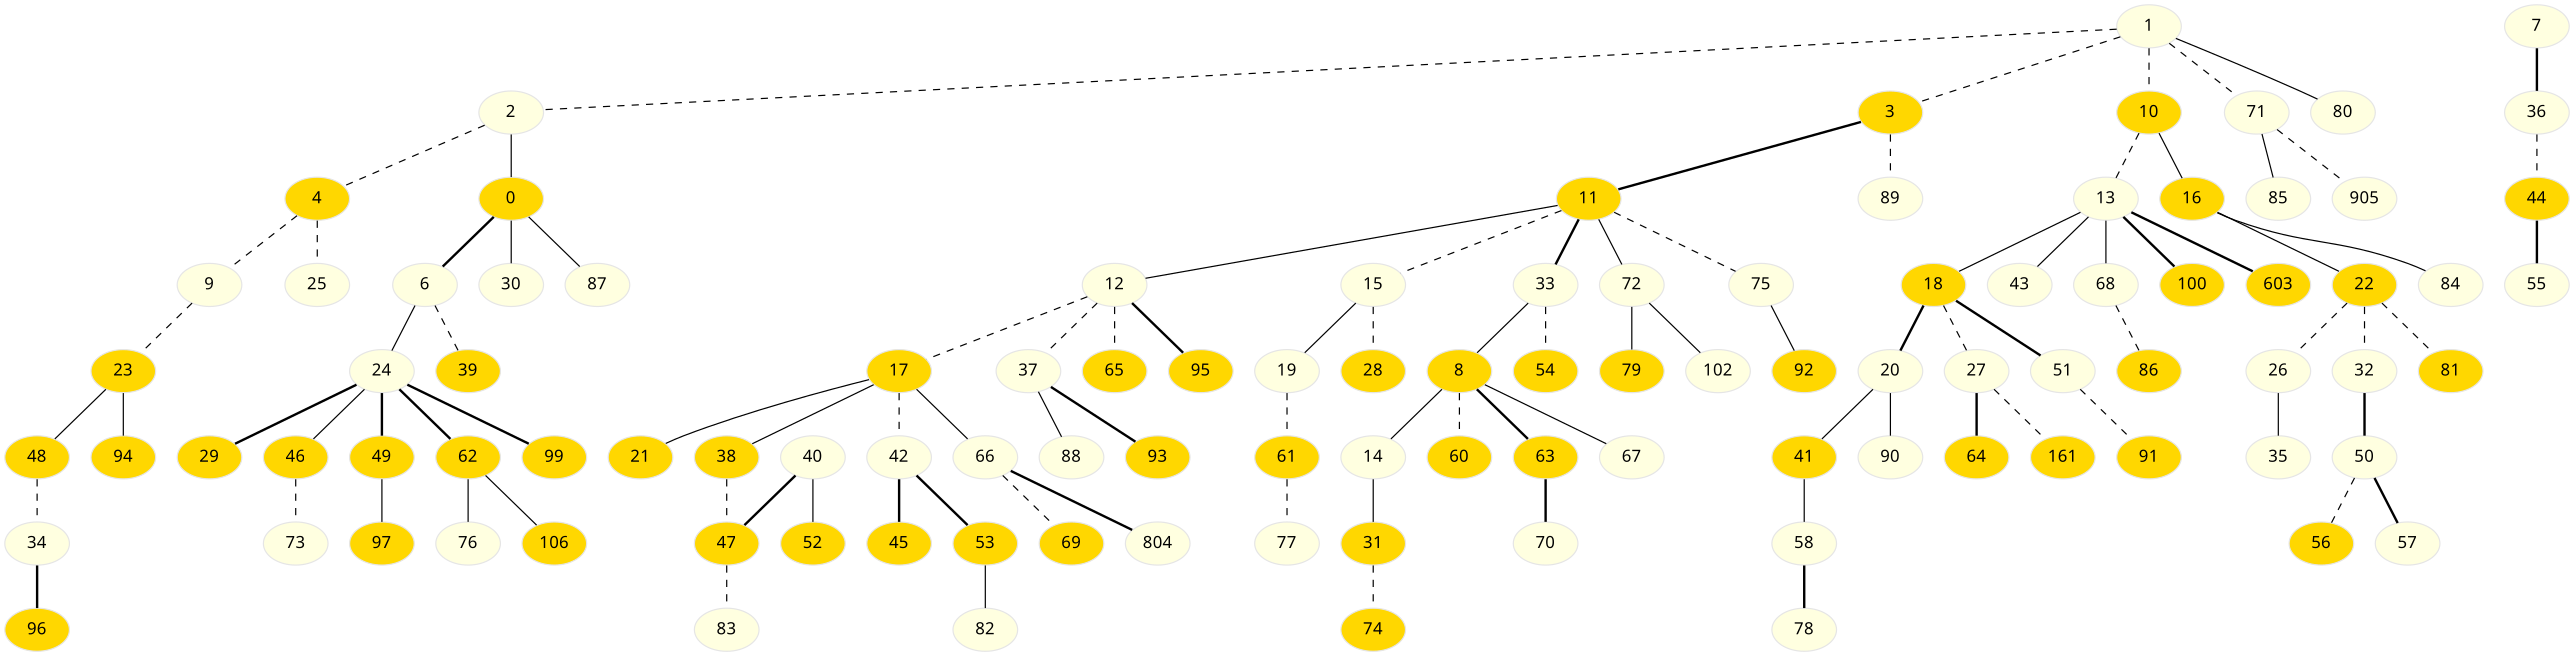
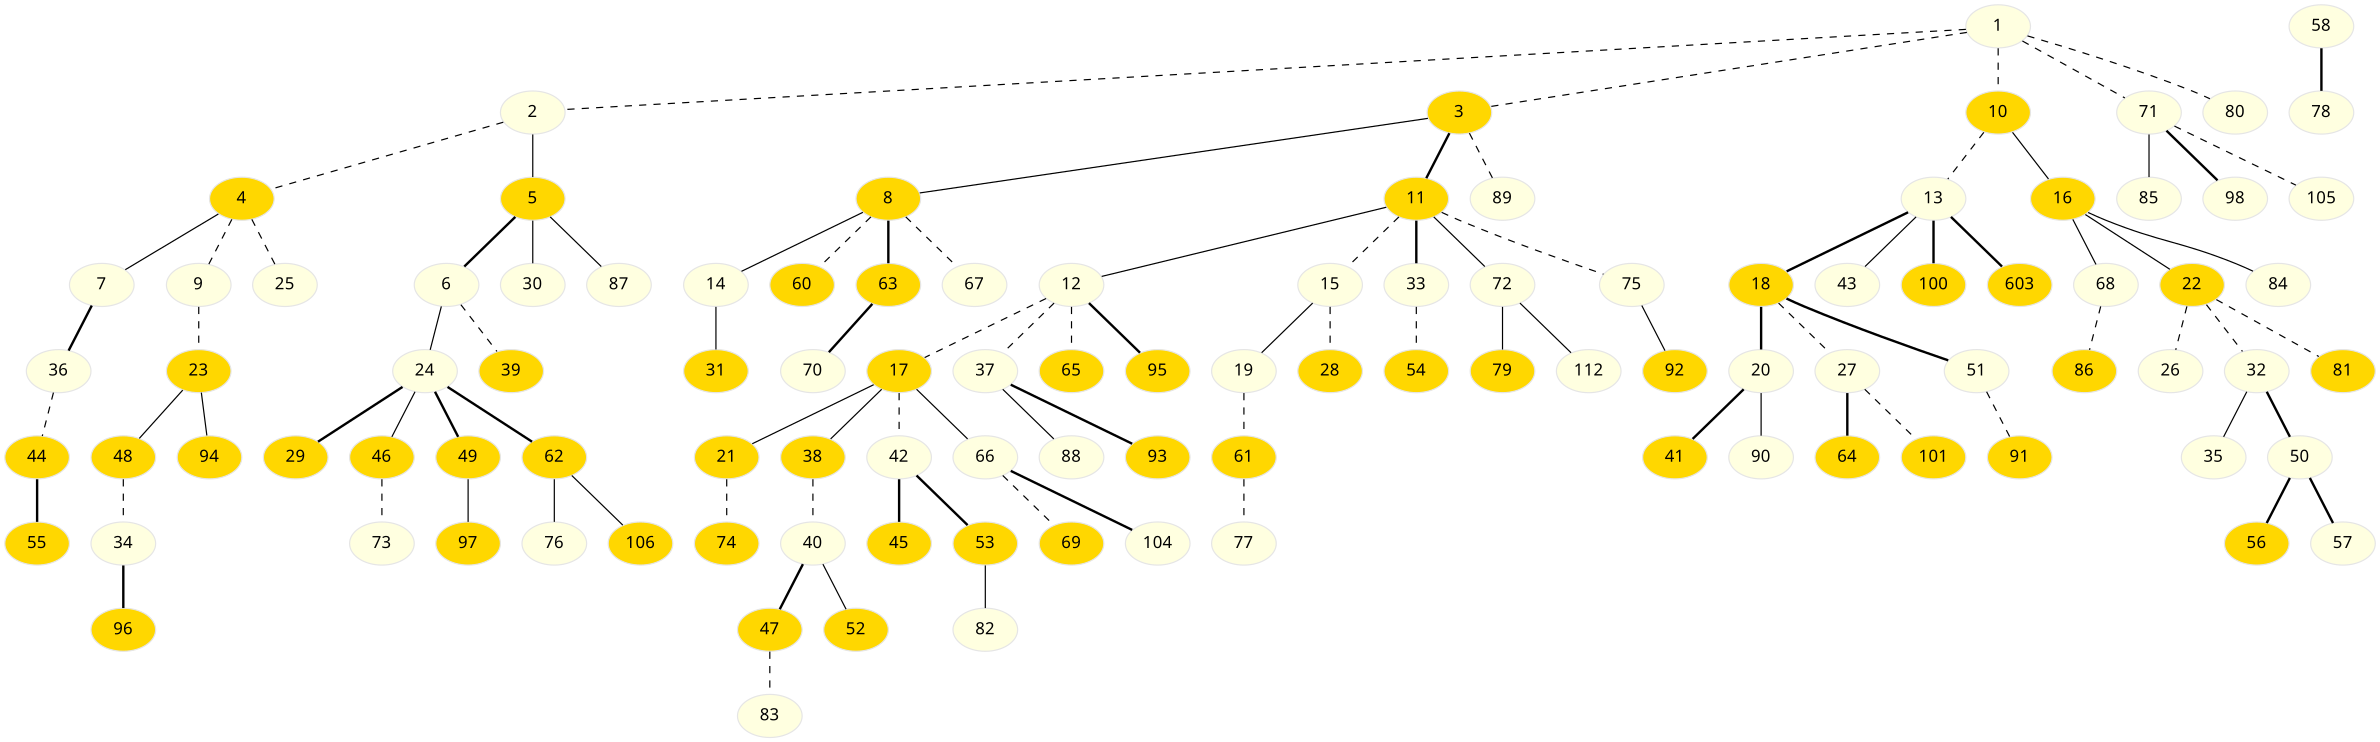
(2247, 68) -> (2120, 65)
(511, 199) -> (533, 199)
none -> (2235, 199)
(2365, 199) -> (2321, 199)
none -> (172, 242)
(2020, 242) -> (1847, 242)
(2106, 242) -> (2084, 242)
(2537, 285) -> (37, 544)
(1503, 328) -> (1174, 156)
(1718, 371) -> (1589, 371)
(1546, 414) -> (931, 242)
(1847, 414) -> (1718, 414)
(2278, 414) -> (2235, 414)
(554, 457) -> none
(2063, 457) -> (1934, 457)
(2343, 500) -> (2278, 500)
(727, 501) -> (813, 501)
(1804, 501) -> none
(1158, 544) -> (1158, 544)
(1373, 587) -> (727, 501)
